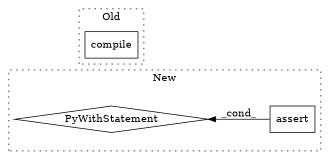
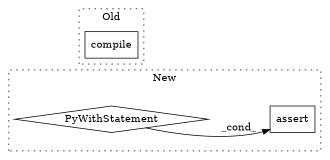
(243, 119) -> (204, 136)
